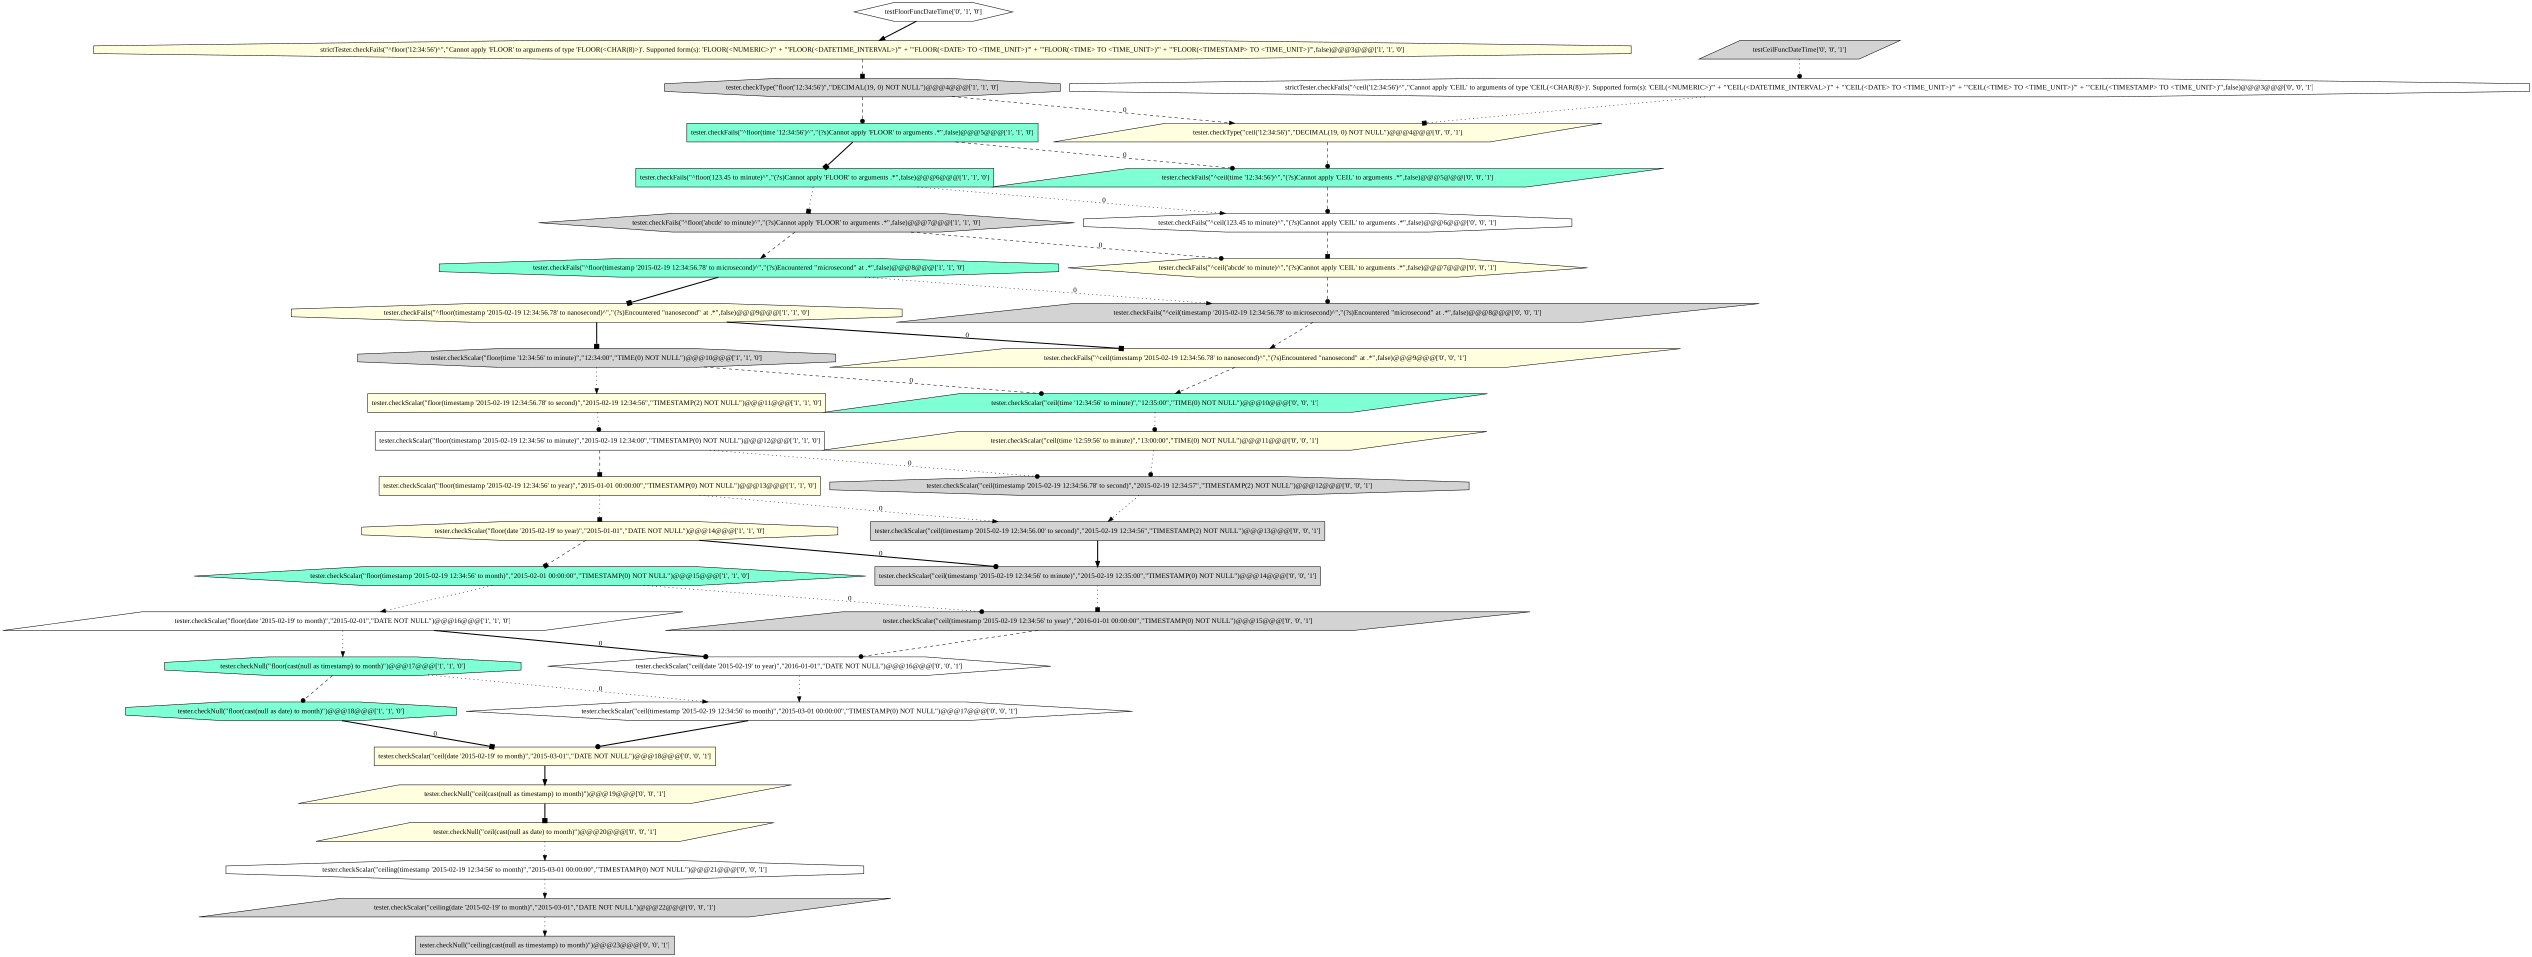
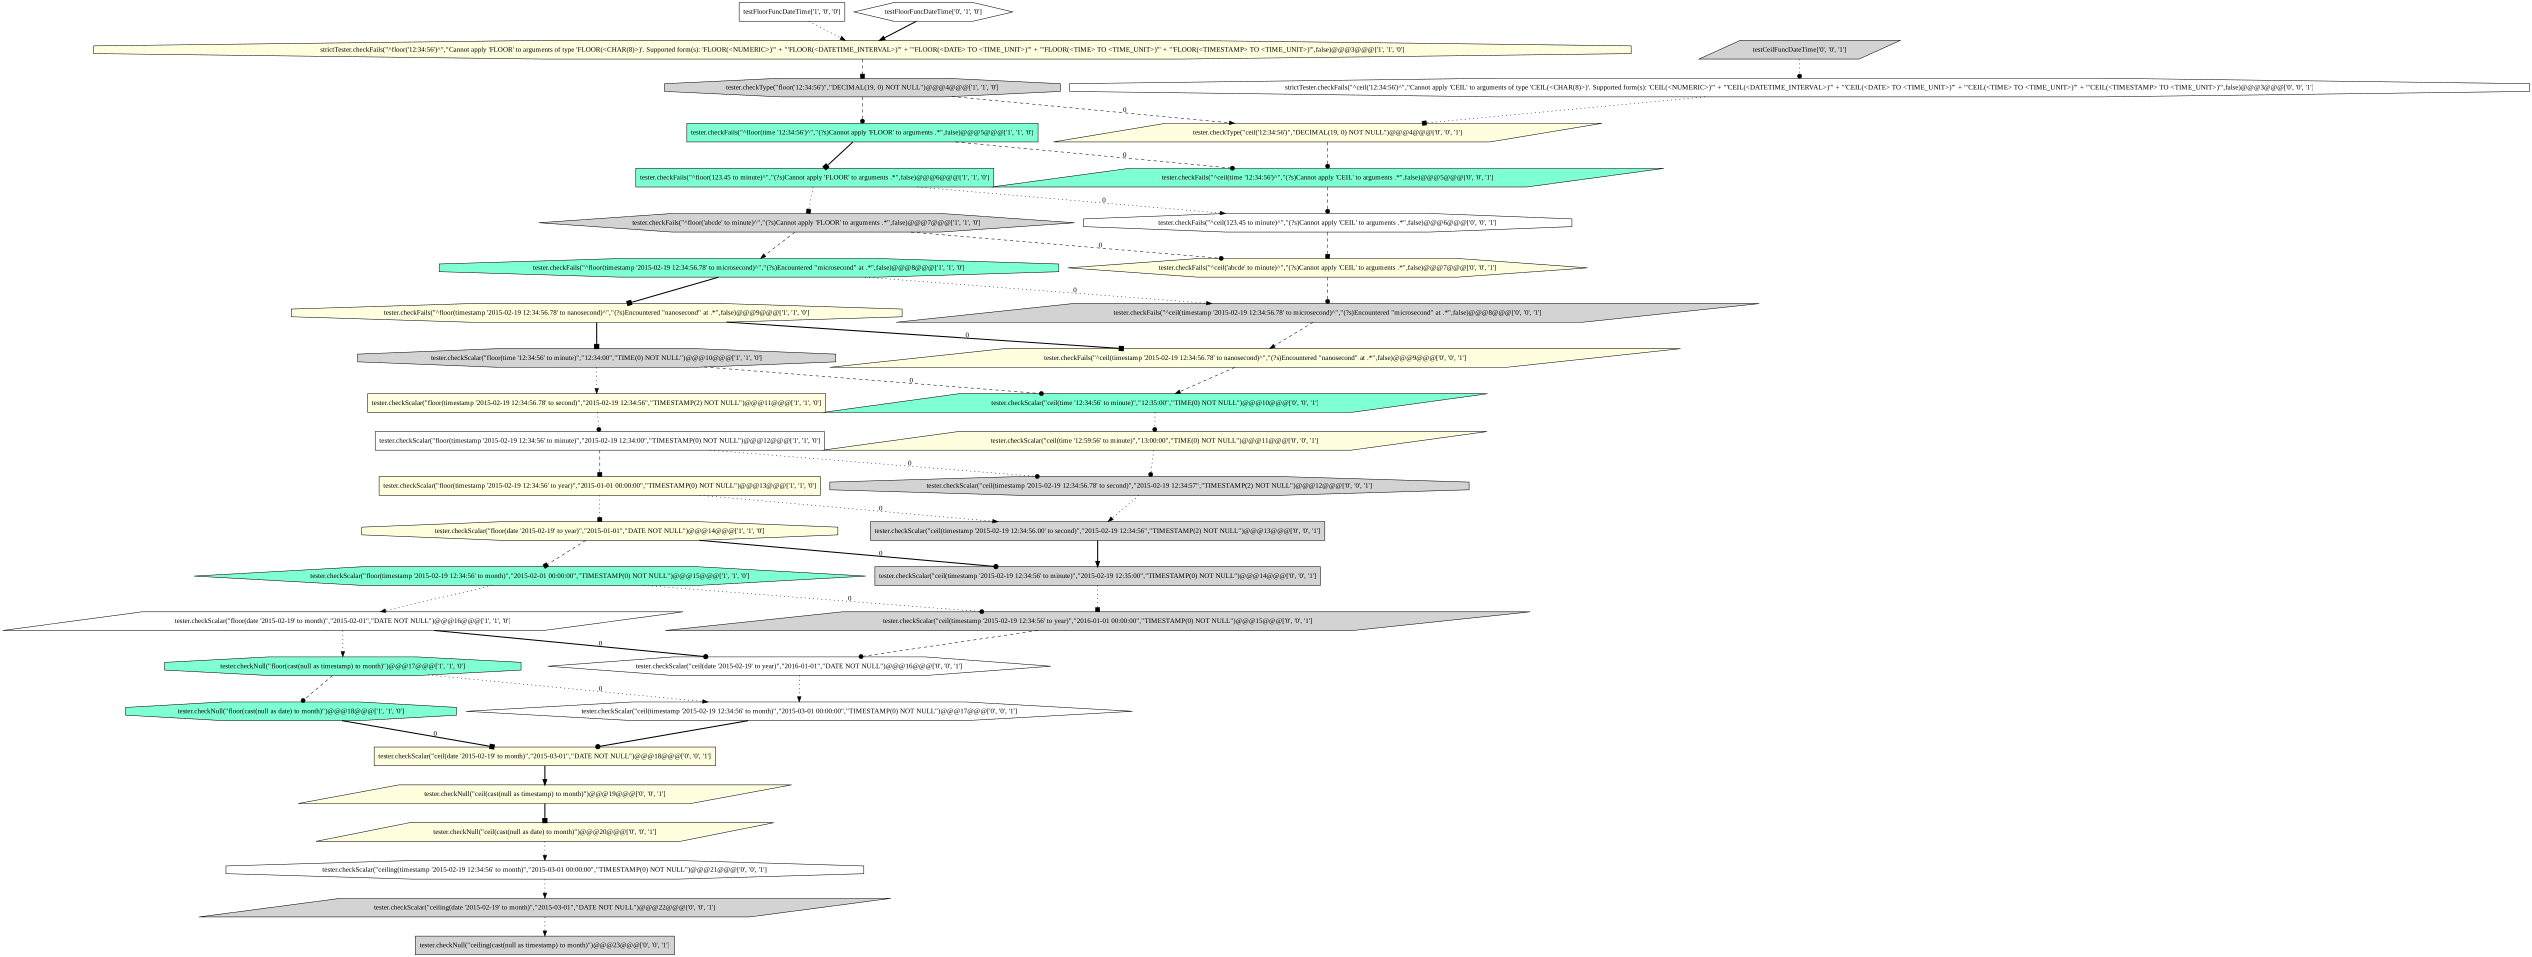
none -> (792, 12)
